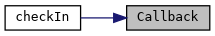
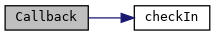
(97, 18) -> (105, 18)
